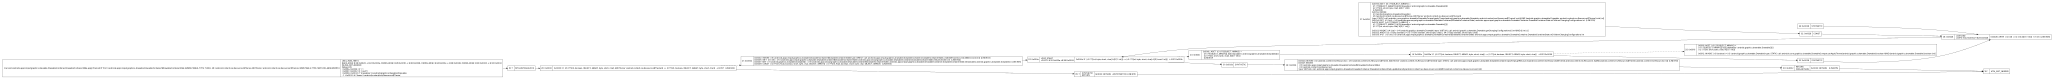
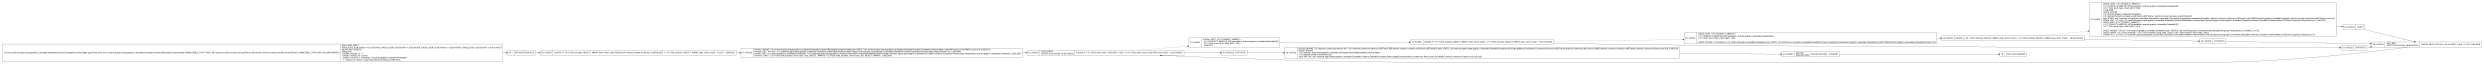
none -> (2013, 38)
(1106, 74) -> none
